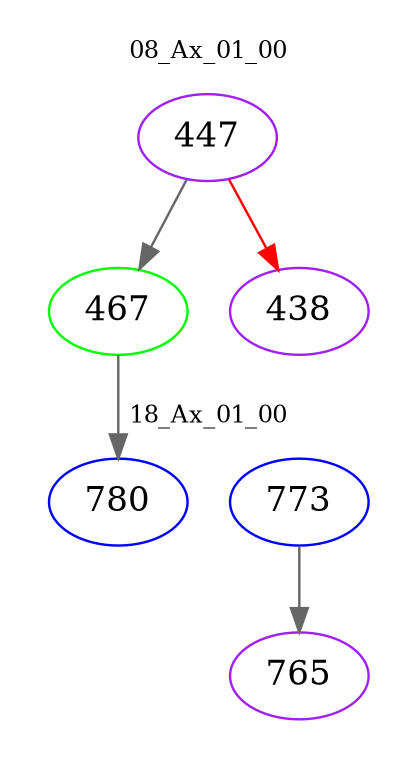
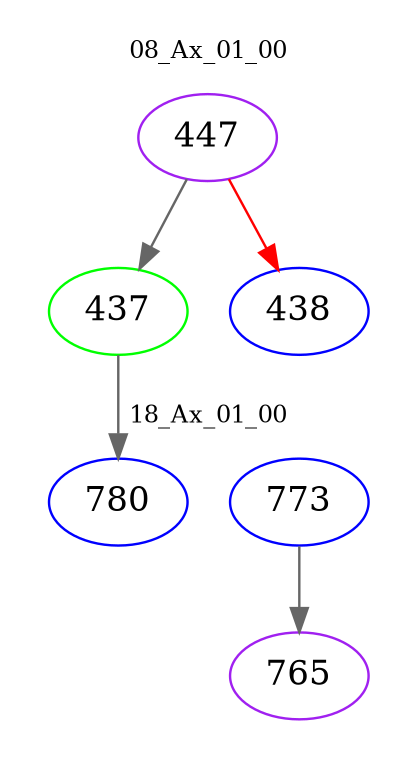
(118, 311) -> (118, 311)
(299, 311) -> (299, 311)
